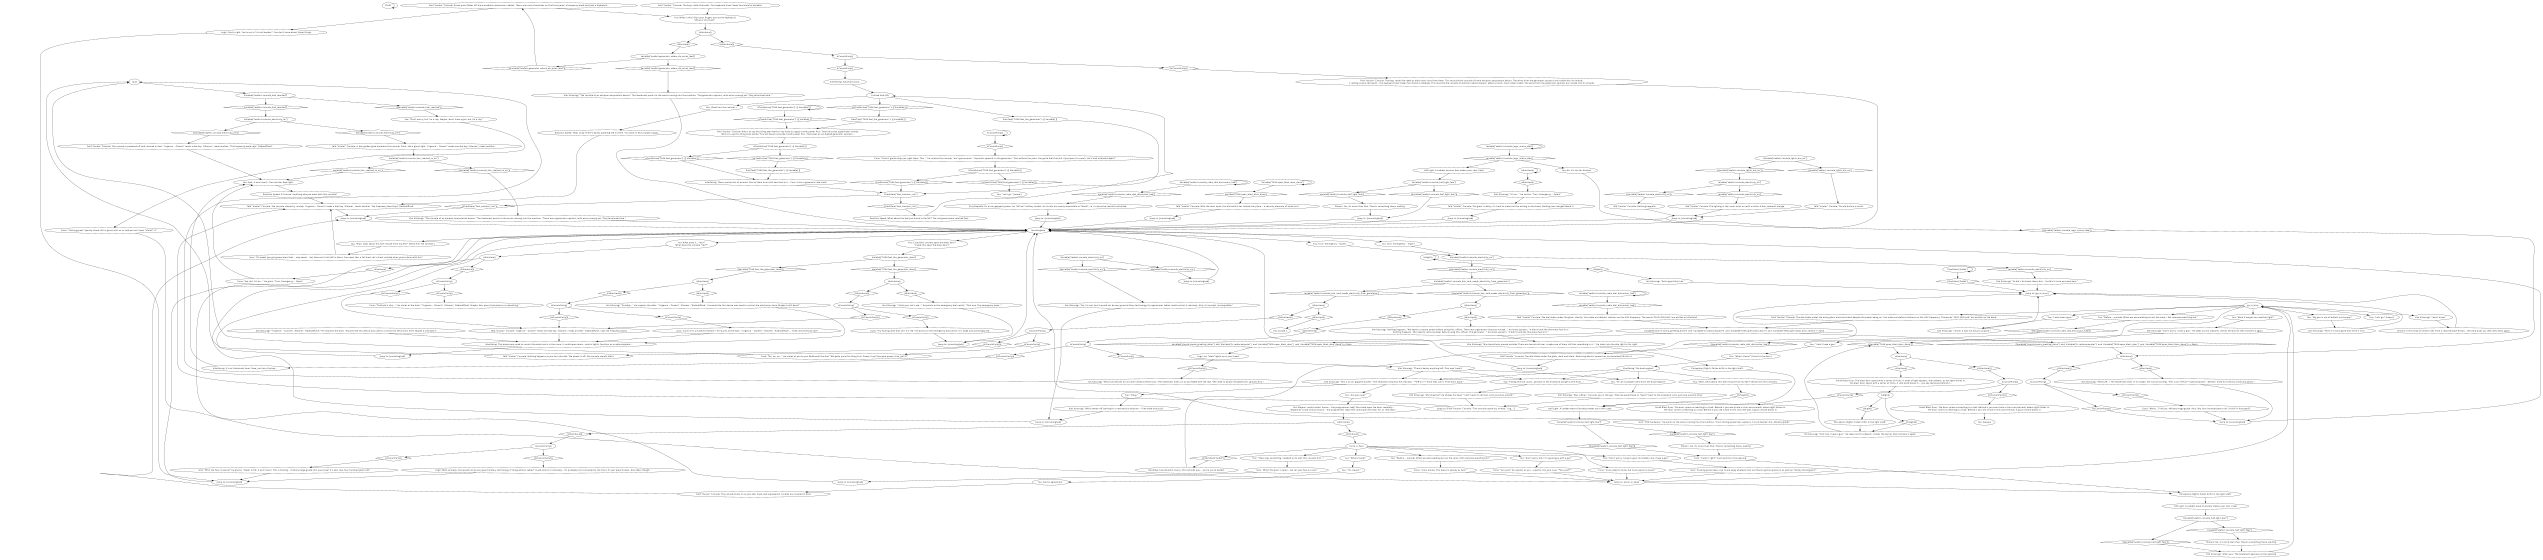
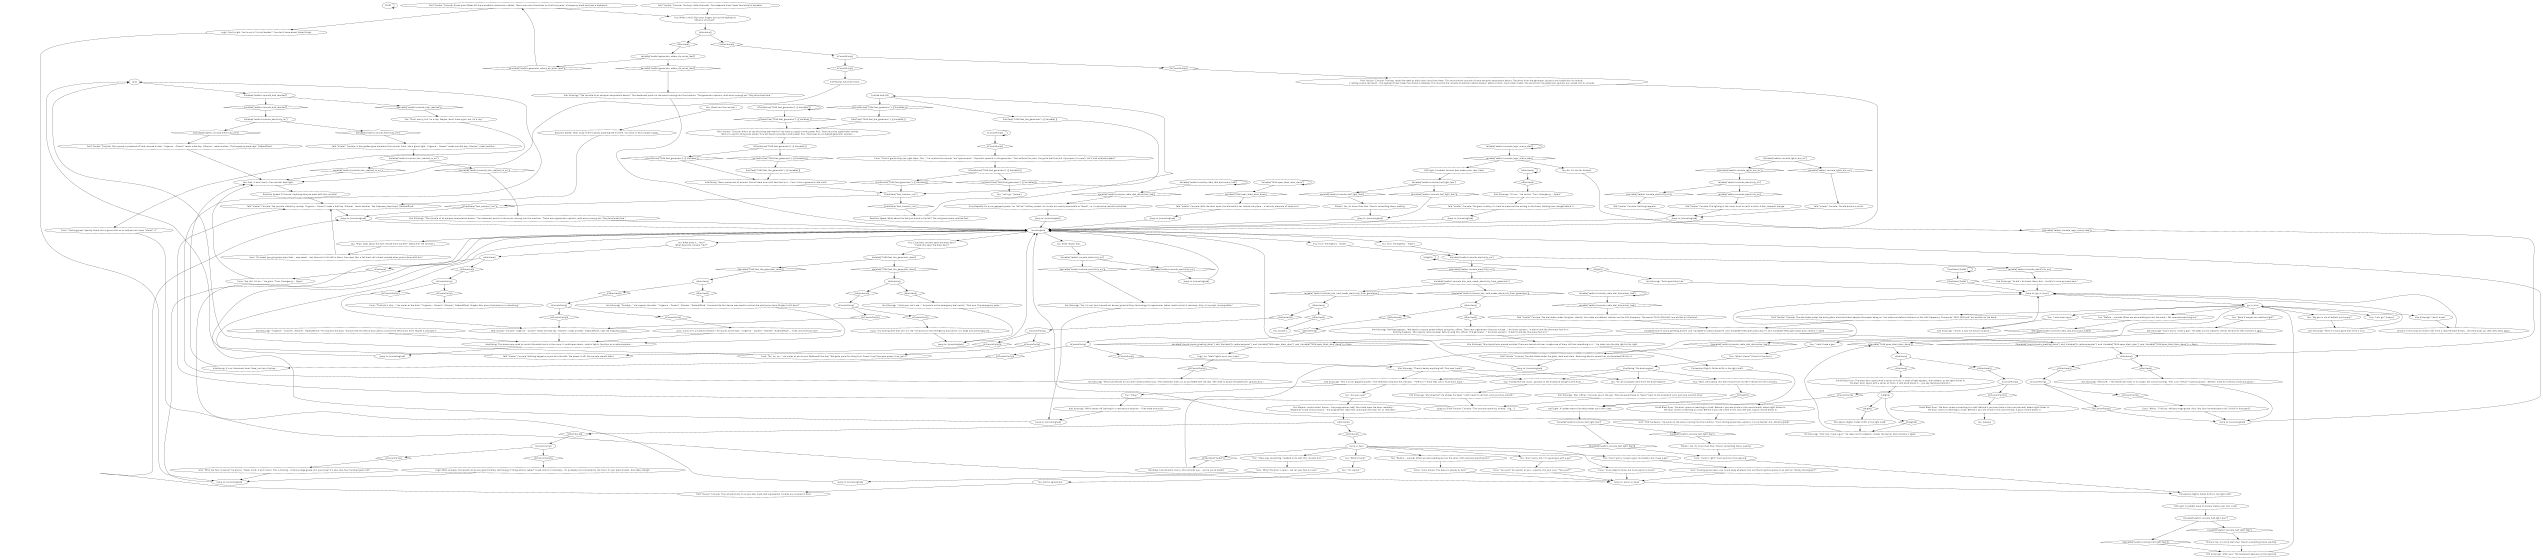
(862, 88) -> (561, 112)
(803, 100) -> none
none -> (1069, 244)
(2037, 467) -> (2147, 299)
